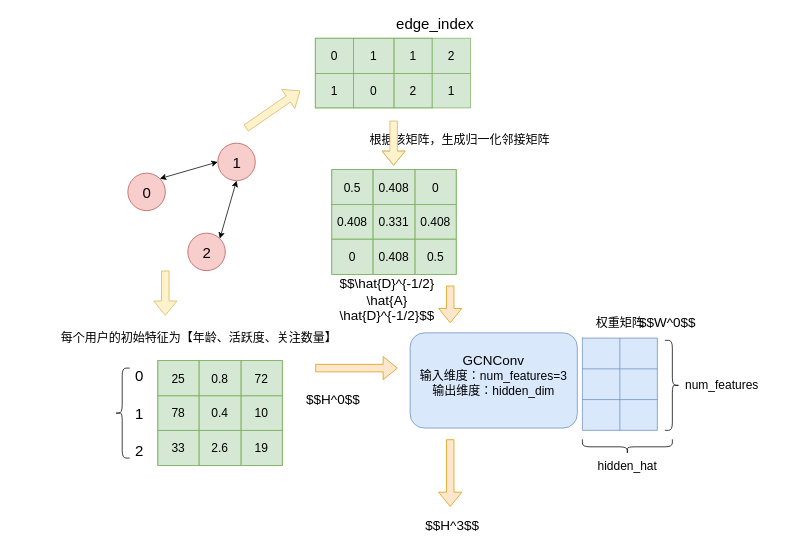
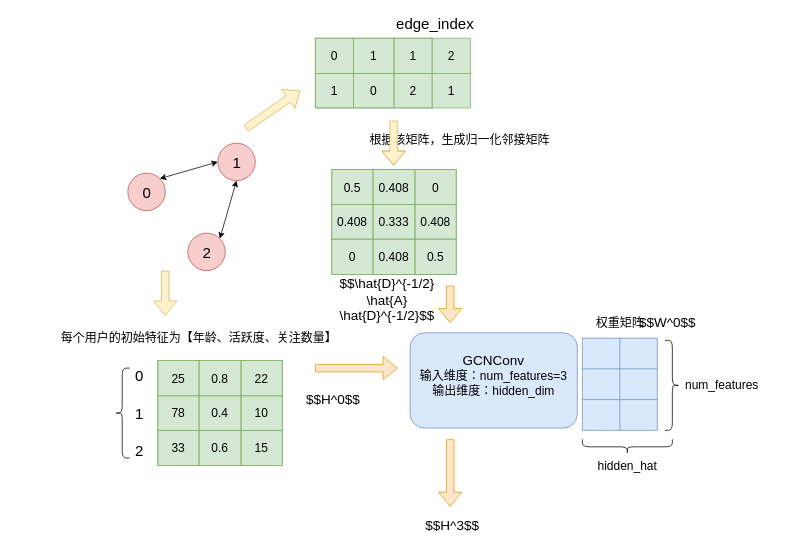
(394, 222) -> (394, 222)
(262, 378) -> (262, 378)
(220, 448) -> (220, 448)
(262, 448) -> (262, 448)
